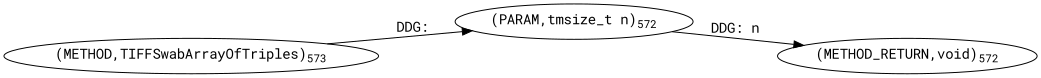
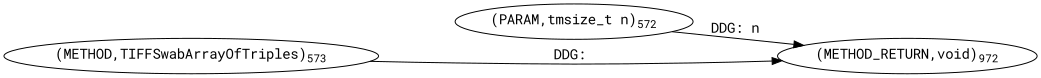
(395, 38) -> (571, 64)
(989, 55) -> (989, 55)
